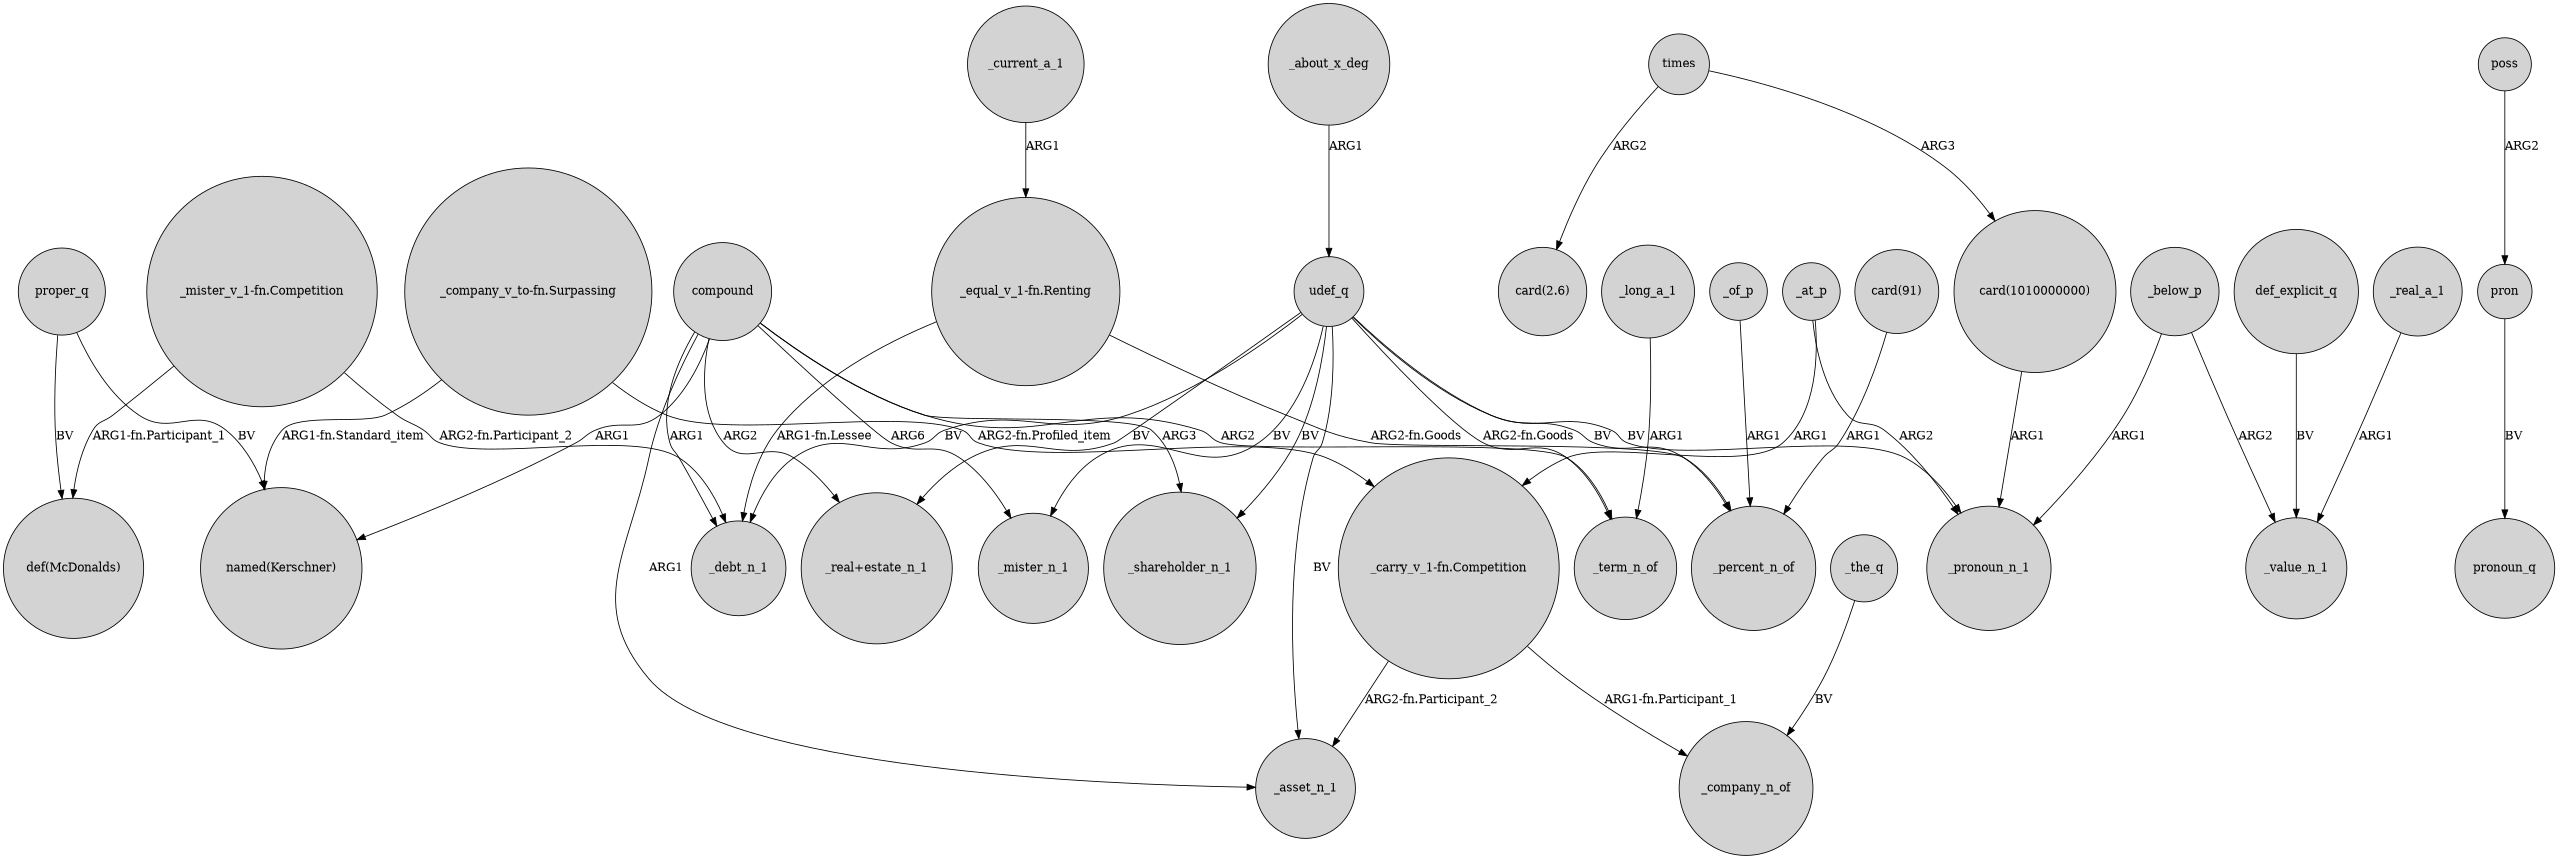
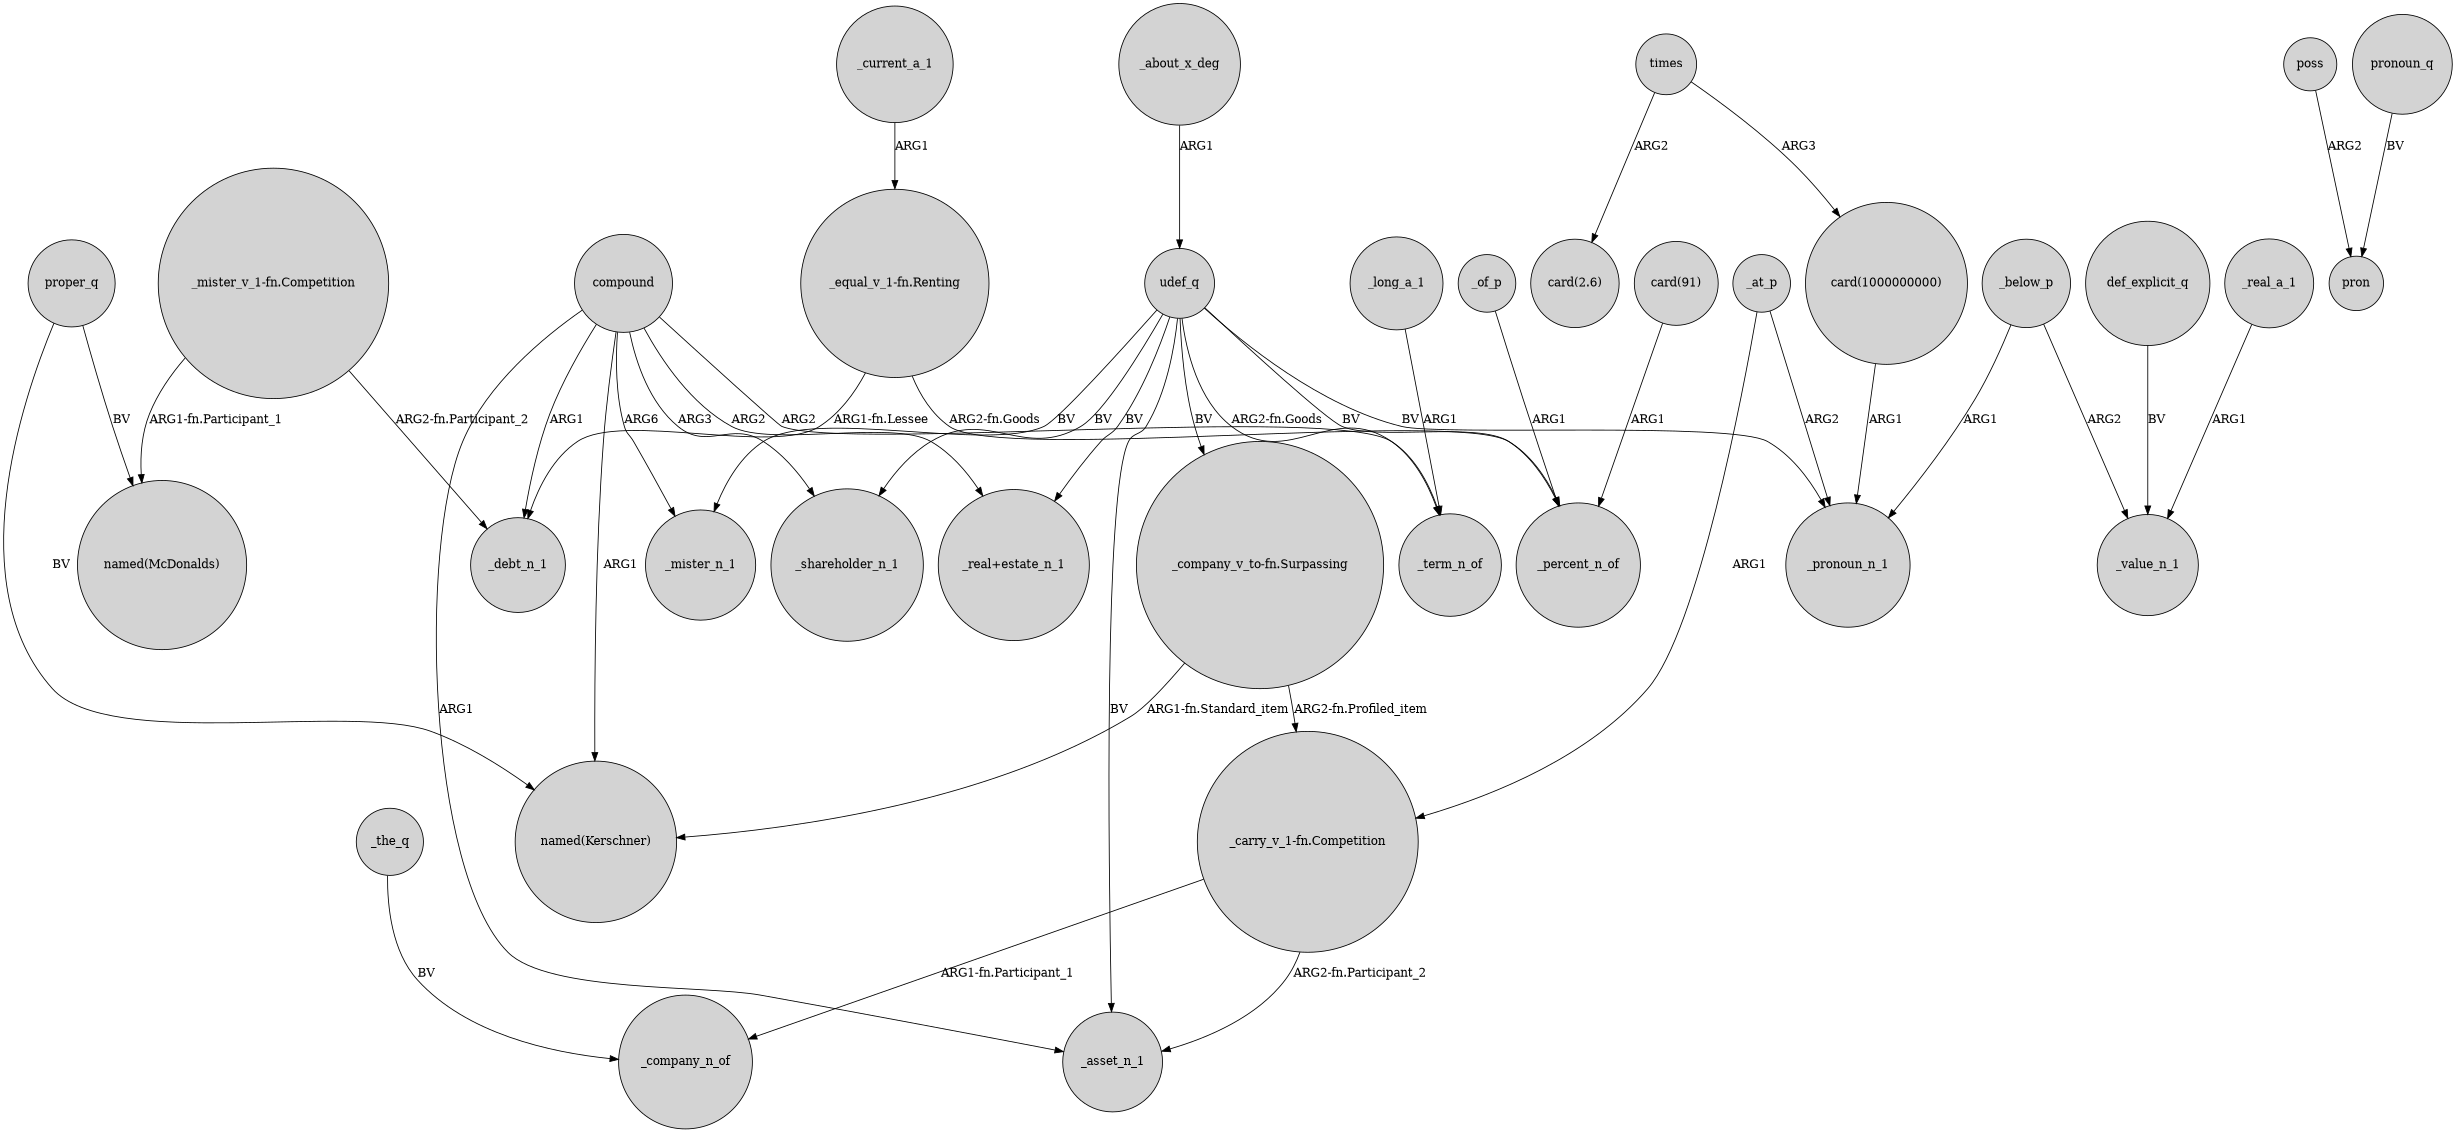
(2035, 292) -> (1886, 283)
(2505, 414) -> (2378, 181)
(934, 437) -> (1186, 383)
(74, 568) -> (162, 565)
